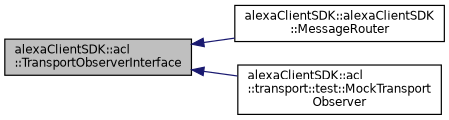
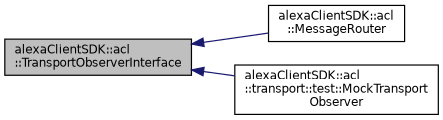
(340, 23) -> (337, 23)
